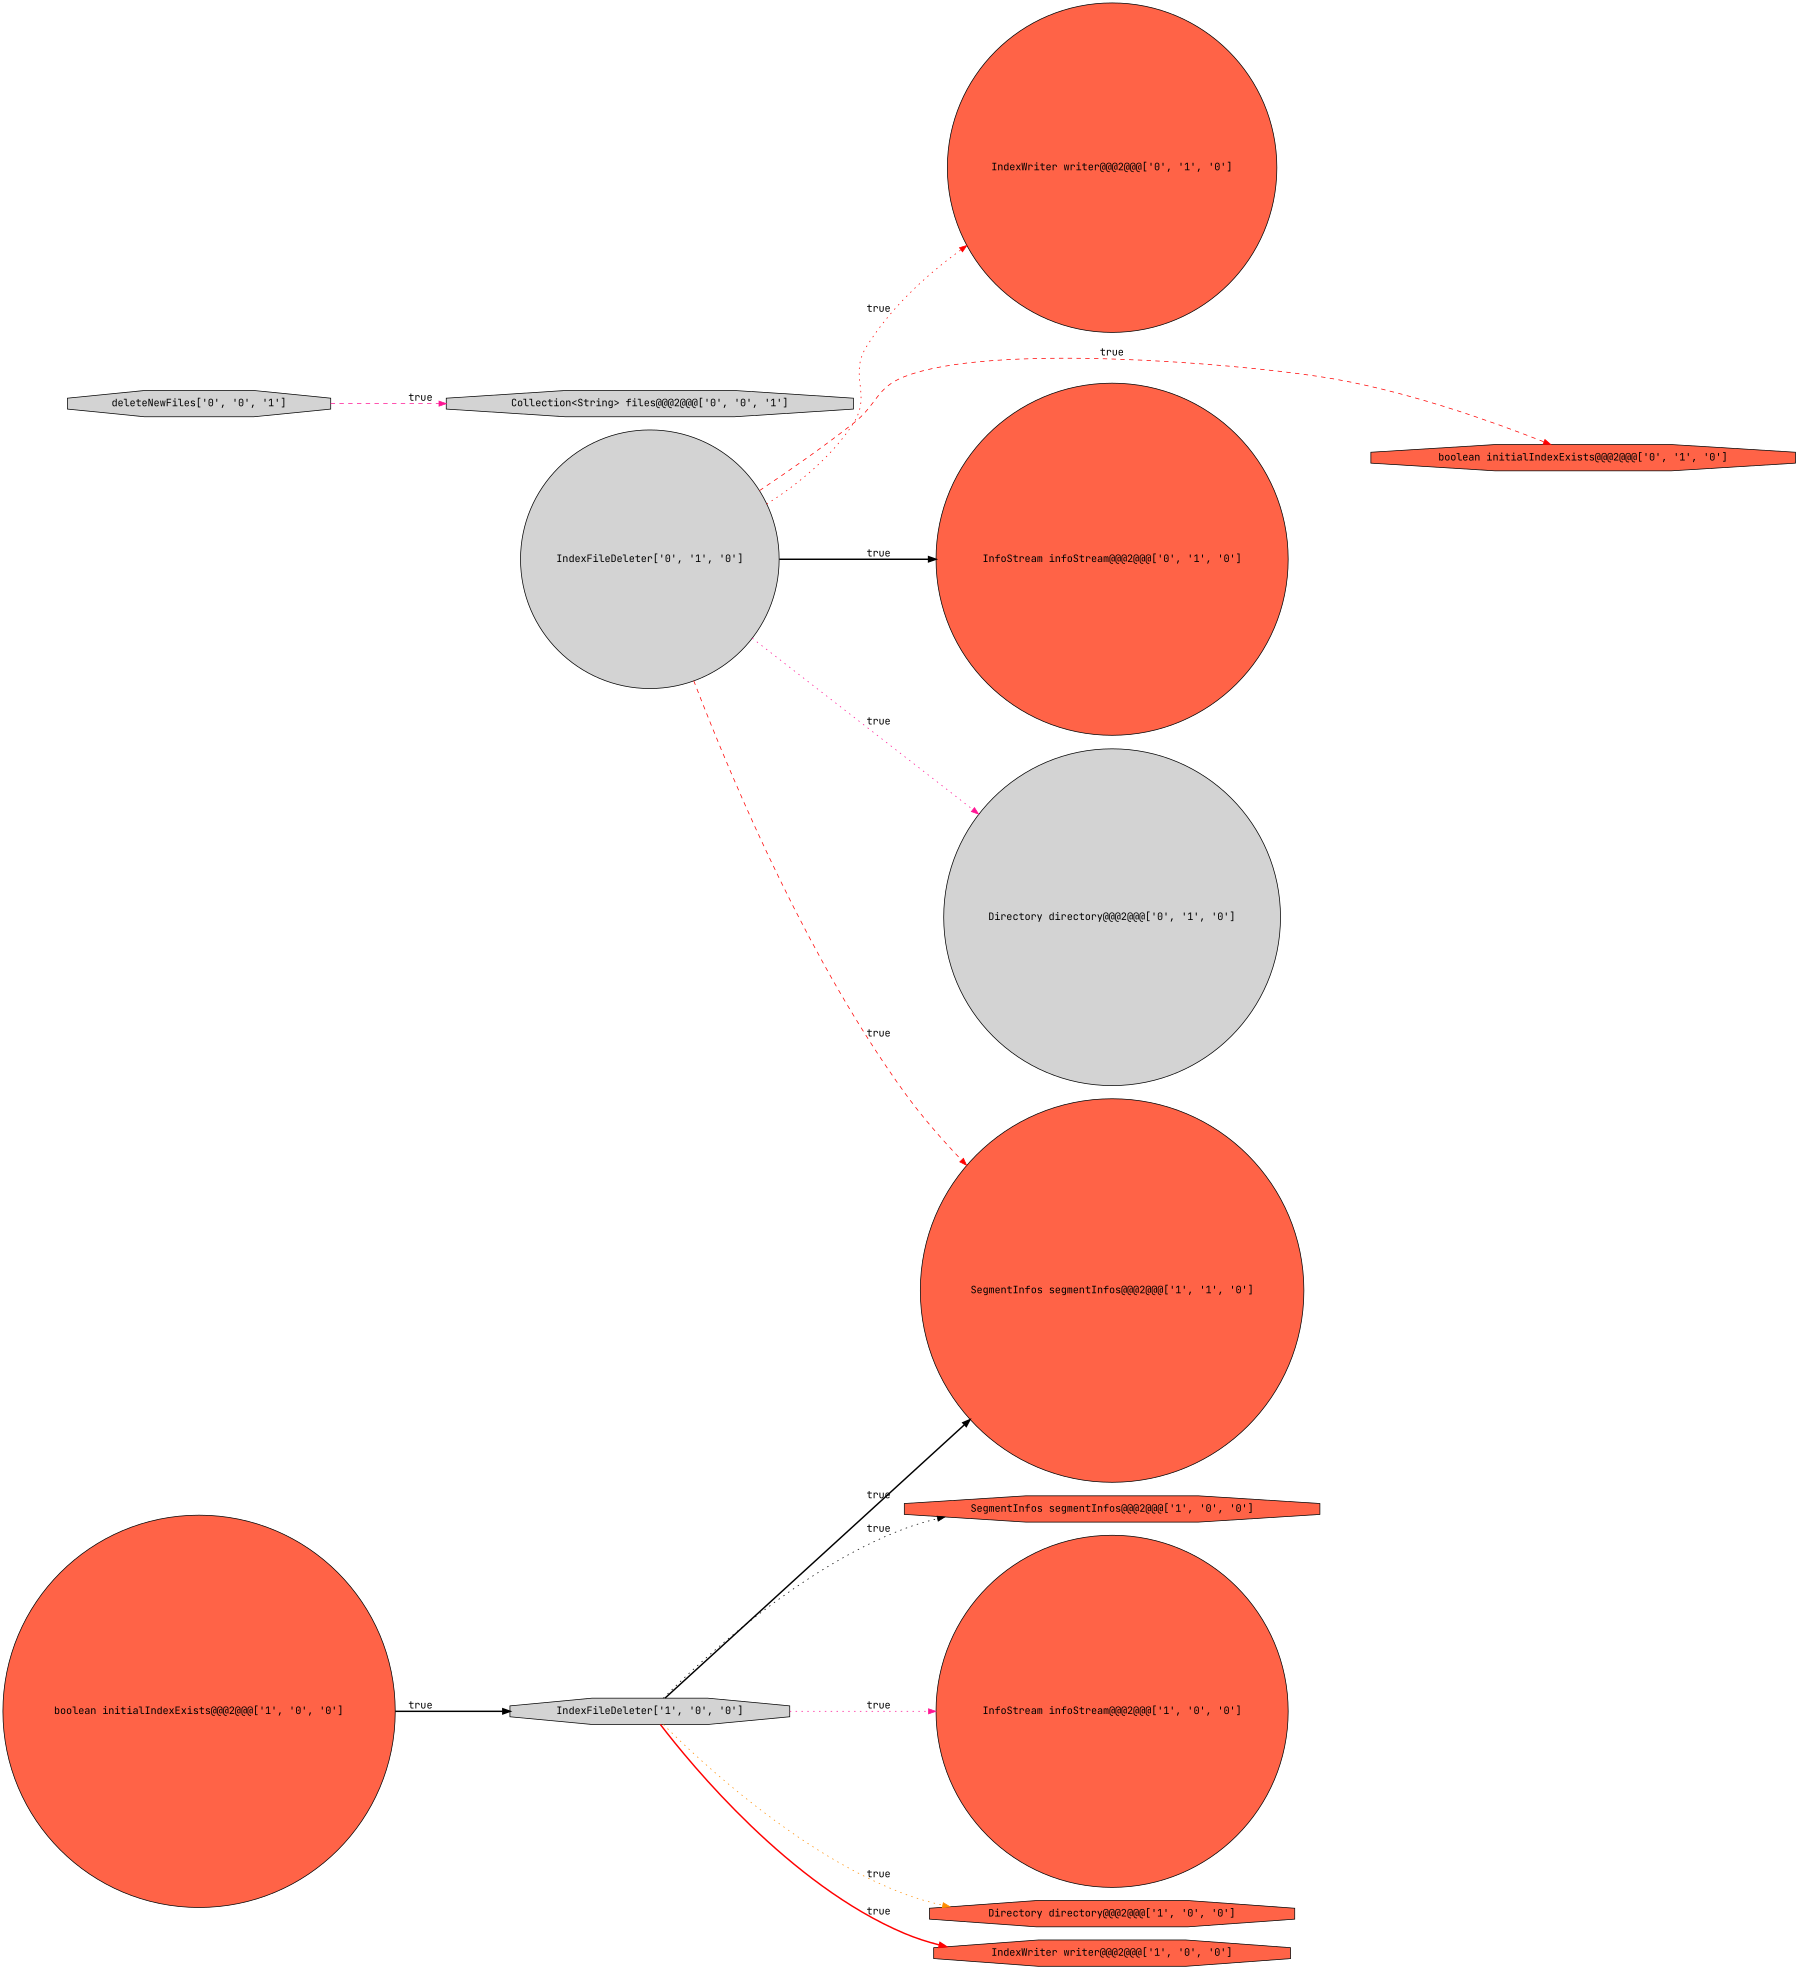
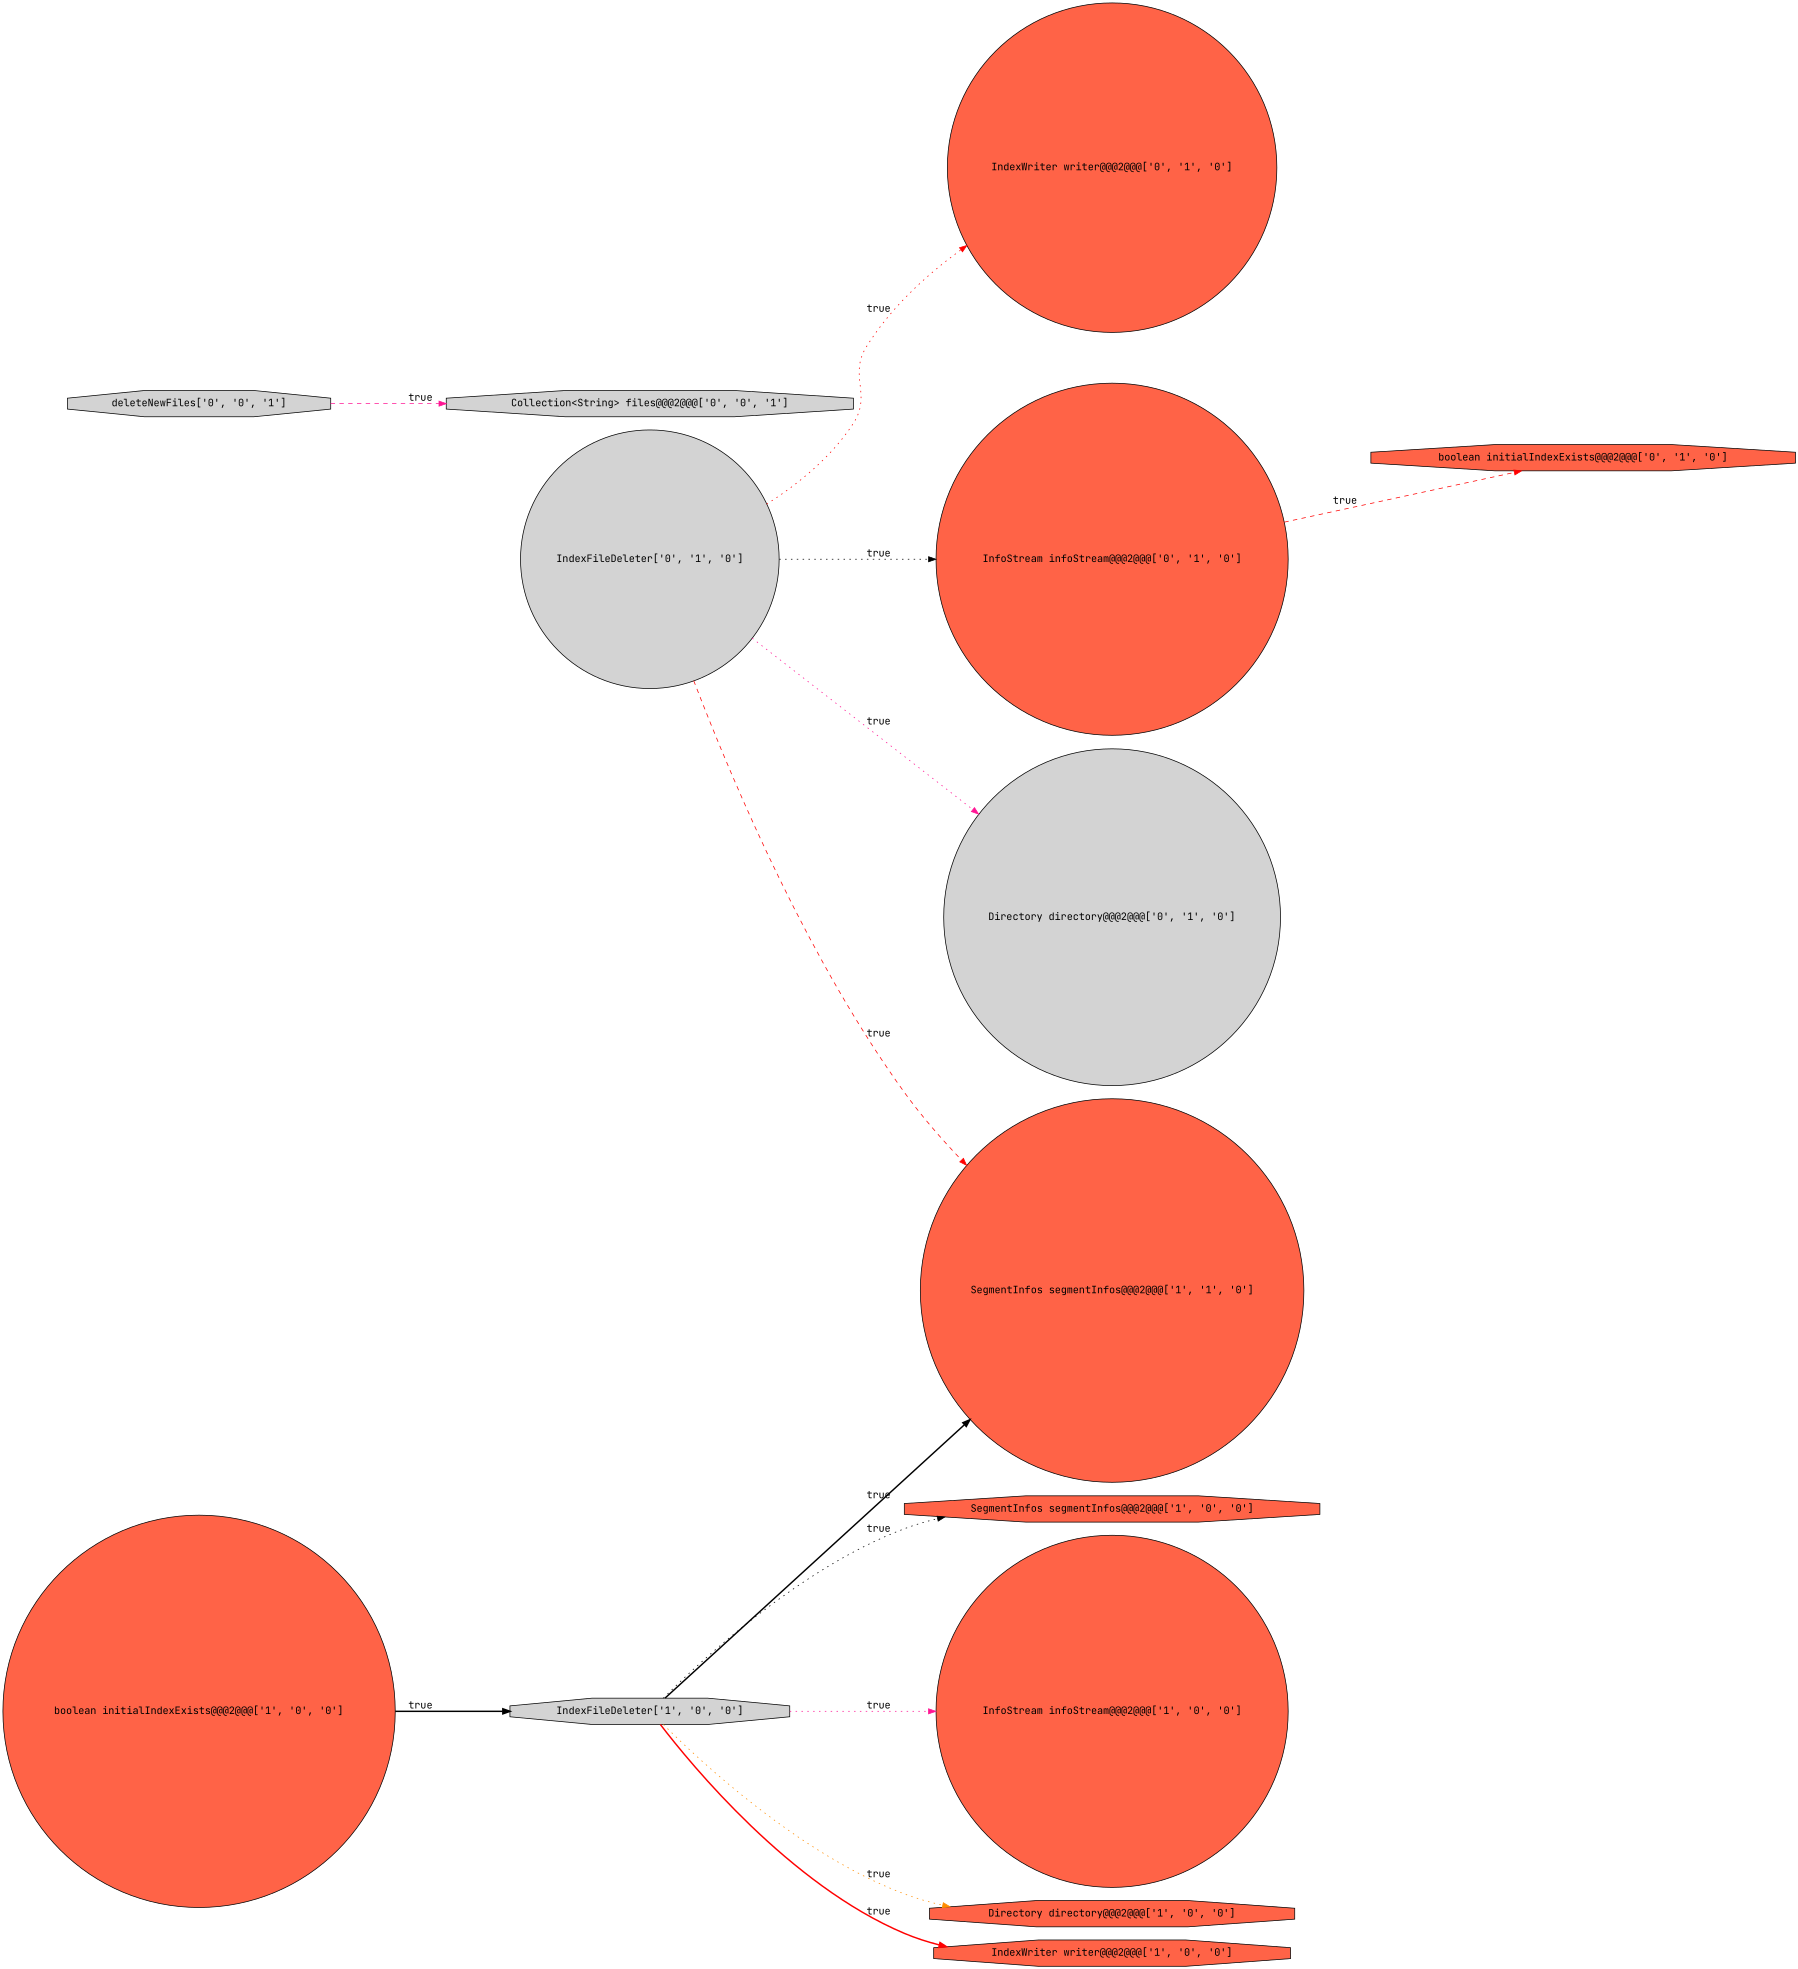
(1136, 360) -> (1399, 497)
(854, 559) -> (854, 559)
